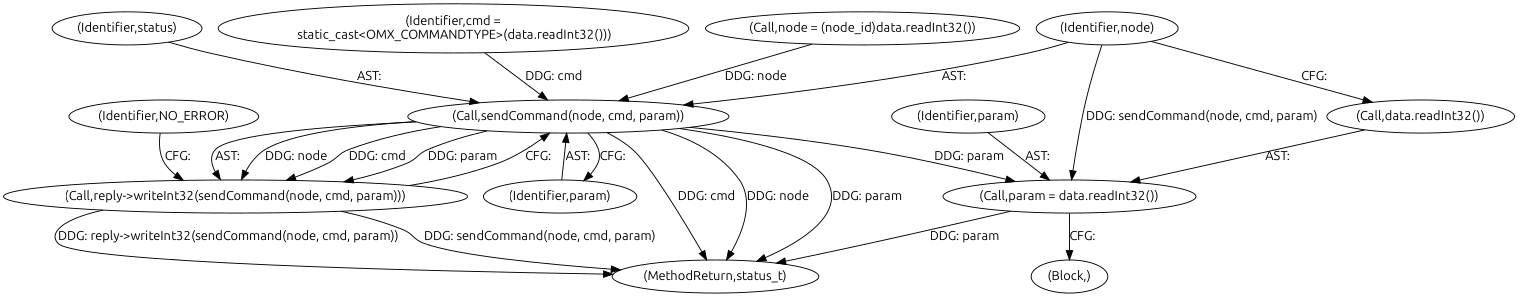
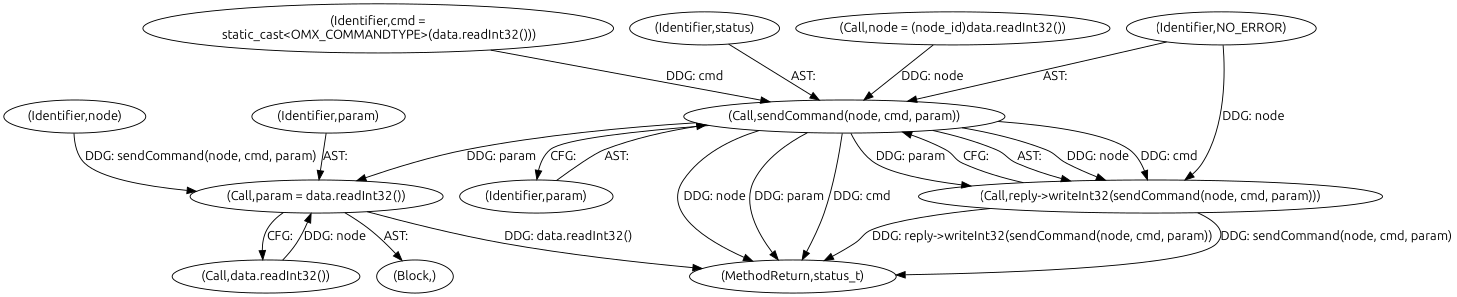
(1257, 71) -> (268, 229)
(882, 80) -> (1042, 71)
(179, 157) -> (1253, 117)
(1280, 157) -> (335, 237)
(965, 237) -> (569, 237)
(1084, 237) -> (398, 237)
